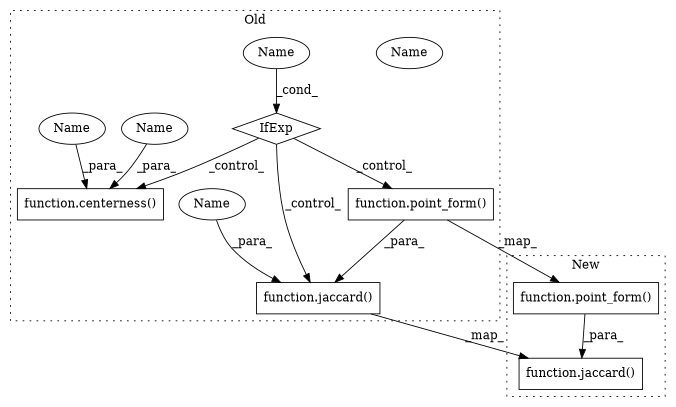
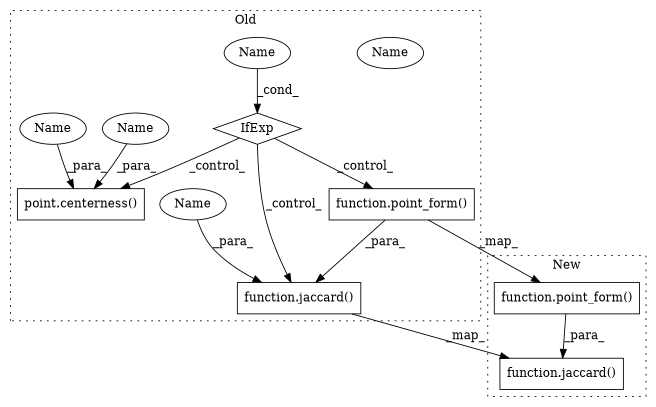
(90, 204) -> (81, 204)
